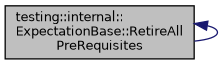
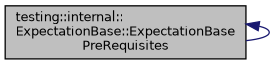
(100, 32) -> (126, 32)
